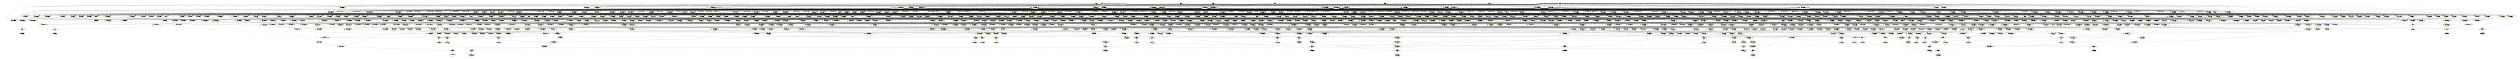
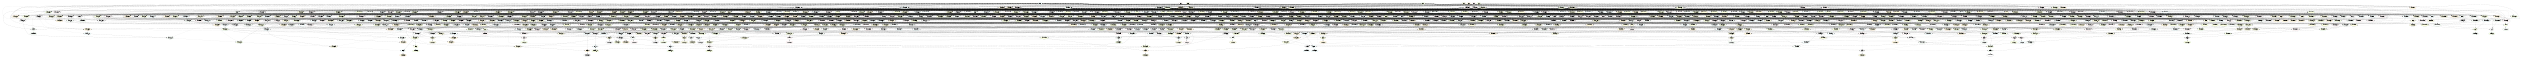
none -> (2205, 25)
